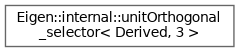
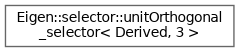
(120, 26) -> (120, 26)
